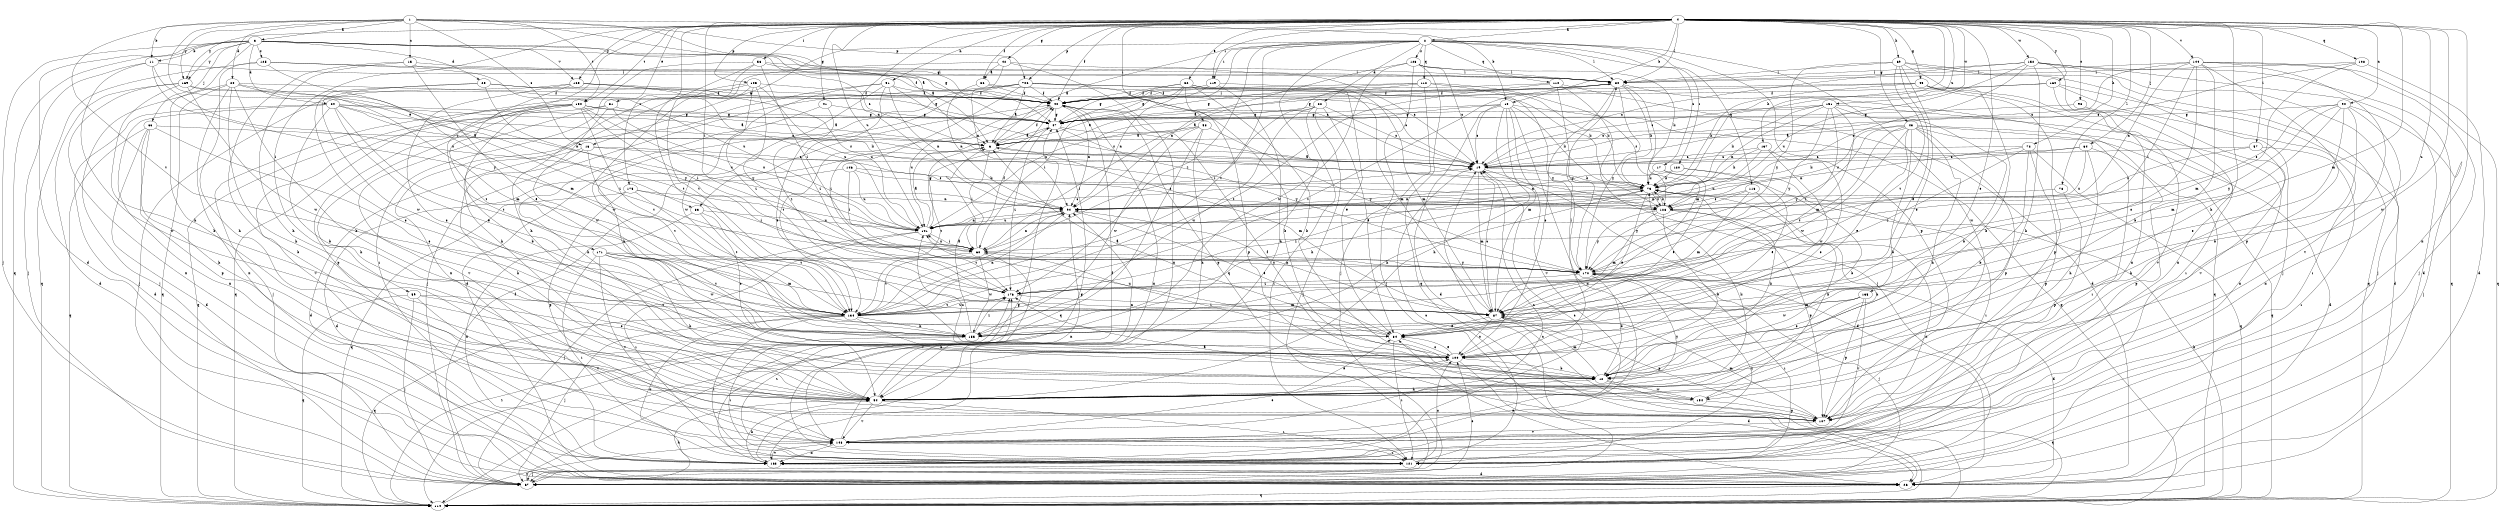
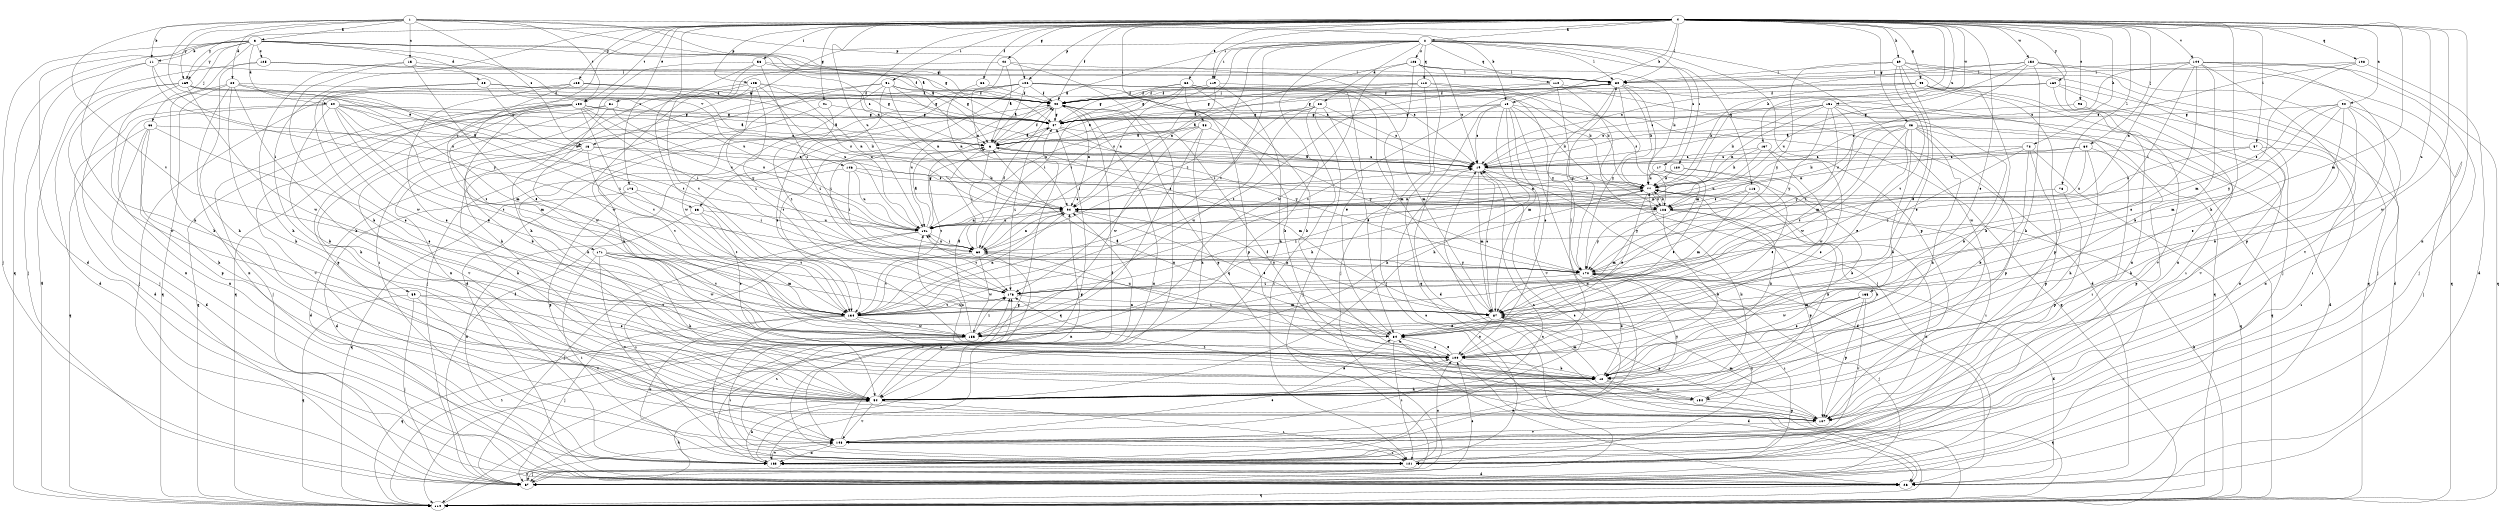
(802, 28) -> (1102, 144)
(421, 46) -> (532, 78)
(961, 51) -> (961, 51)
(993, 68) -> (1008, 104)
(1025, 83) -> (1025, 83)
none -> (620, 96)
(1265, 99) -> (1221, 154)
none -> (968, 109)
(1649, 189) -> (1649, 189)
(838, 197) -> (895, 159)
(923, 251) -> (528, 129)
(42, 284) -> (42, 284)
(918, 289) -> (889, 289)
(2415, 301) -> none
(394, 314) -> (836, 352)
(921, 326) -> (921, 326)
(530, 337) -> (610, 350)
(1205, 347) -> (1205, 347)
